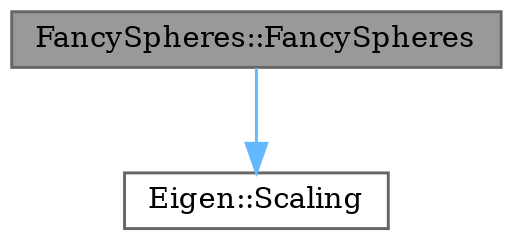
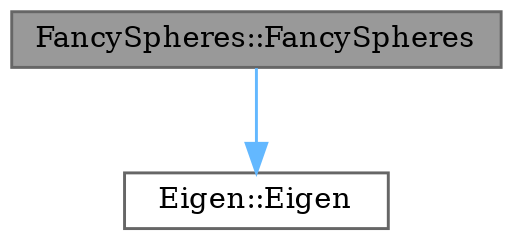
(256, 201) -> (256, 201)
